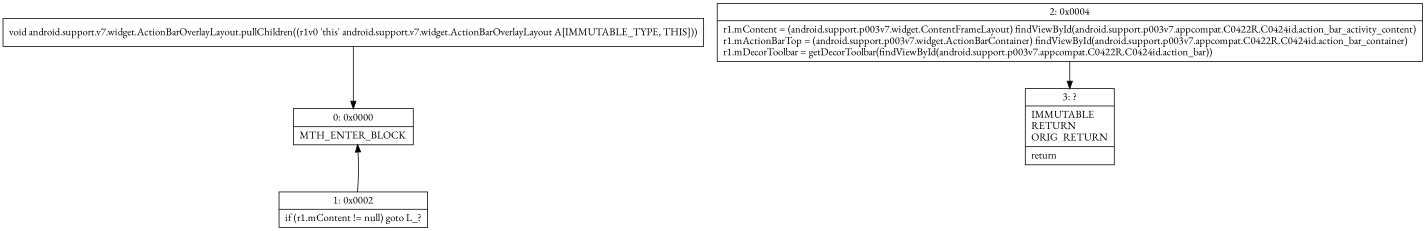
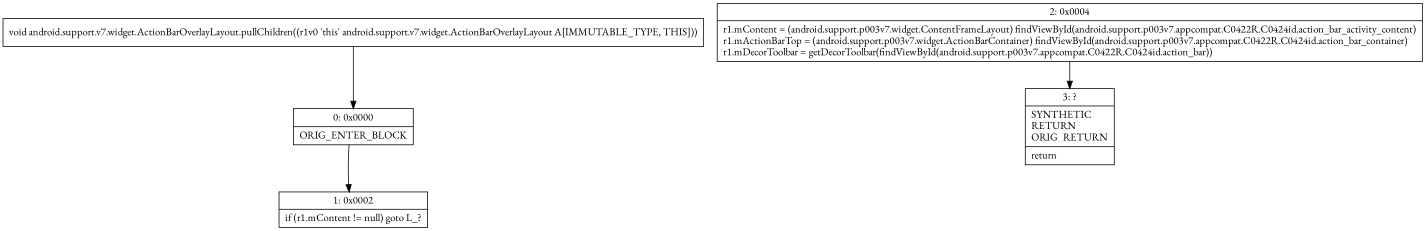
(1063, 115) -> (1061, 115)
(353, 135) -> (353, 135)
(358, 172) -> (348, 165)
